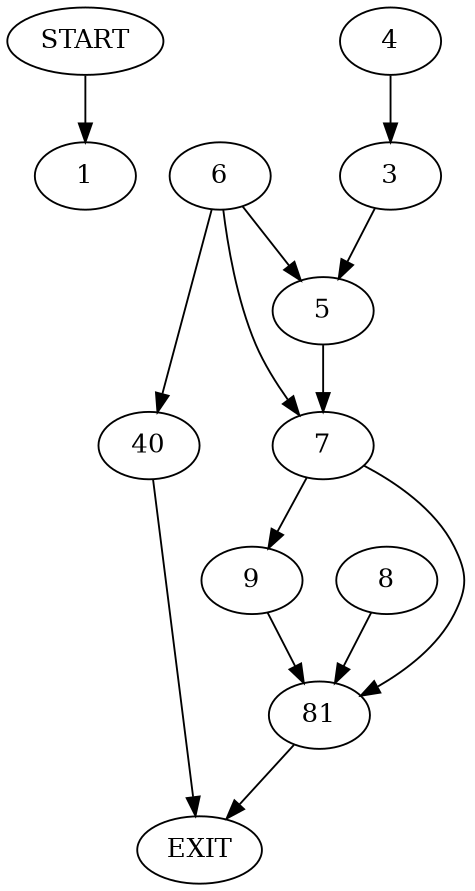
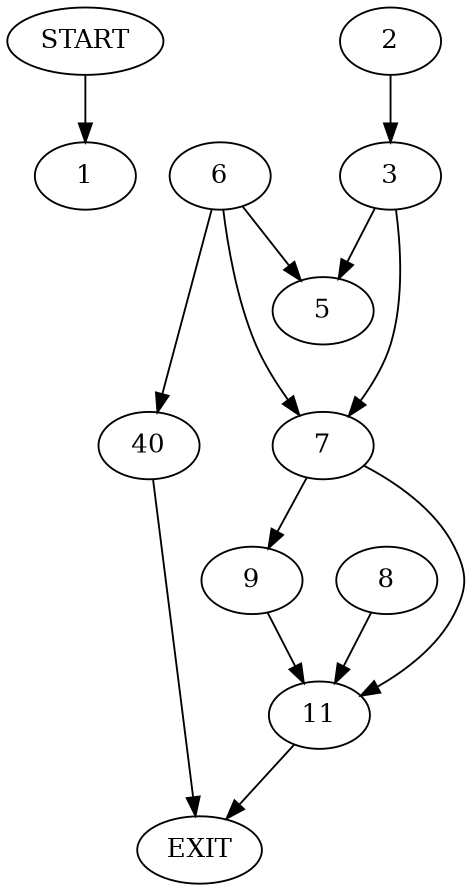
(391, 41) -> (391, 41)
(323, 369) -> (398, 309)
(319, 715) -> (319, 715)
